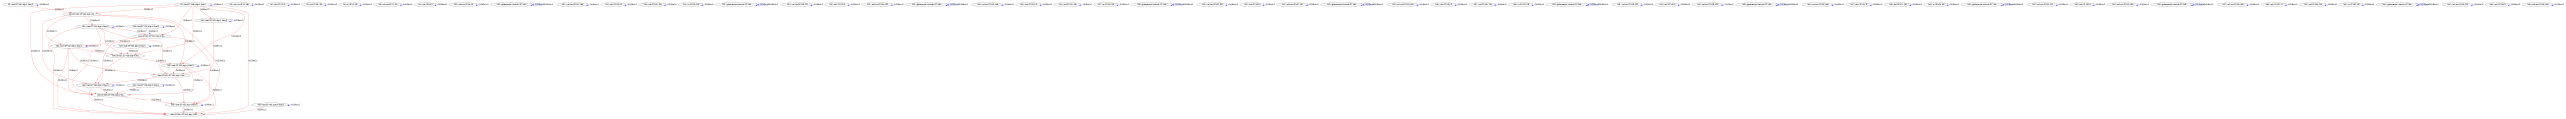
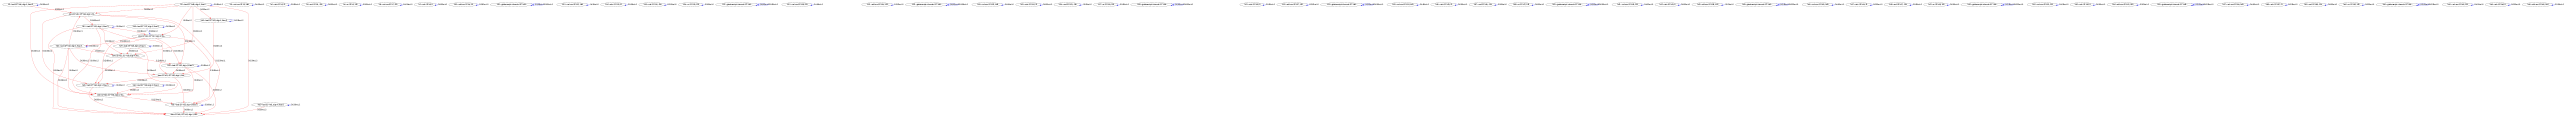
(837, 5) -> none
(1212, 5) -> none
(49, 28) -> (73, 30)
(237, 31) -> (171, 48)
(102, 90) -> (172, 82)
